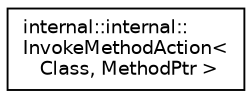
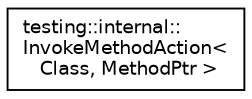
(126, 49) -> (126, 49)
